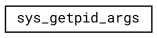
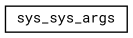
(79, 19) -> (66, 19)
